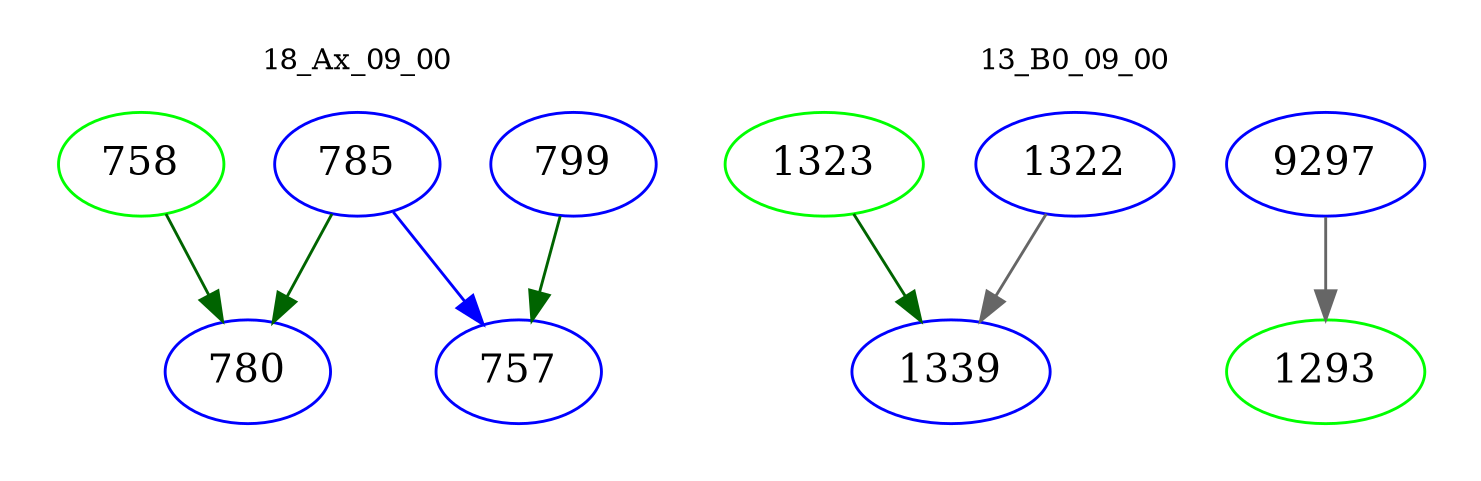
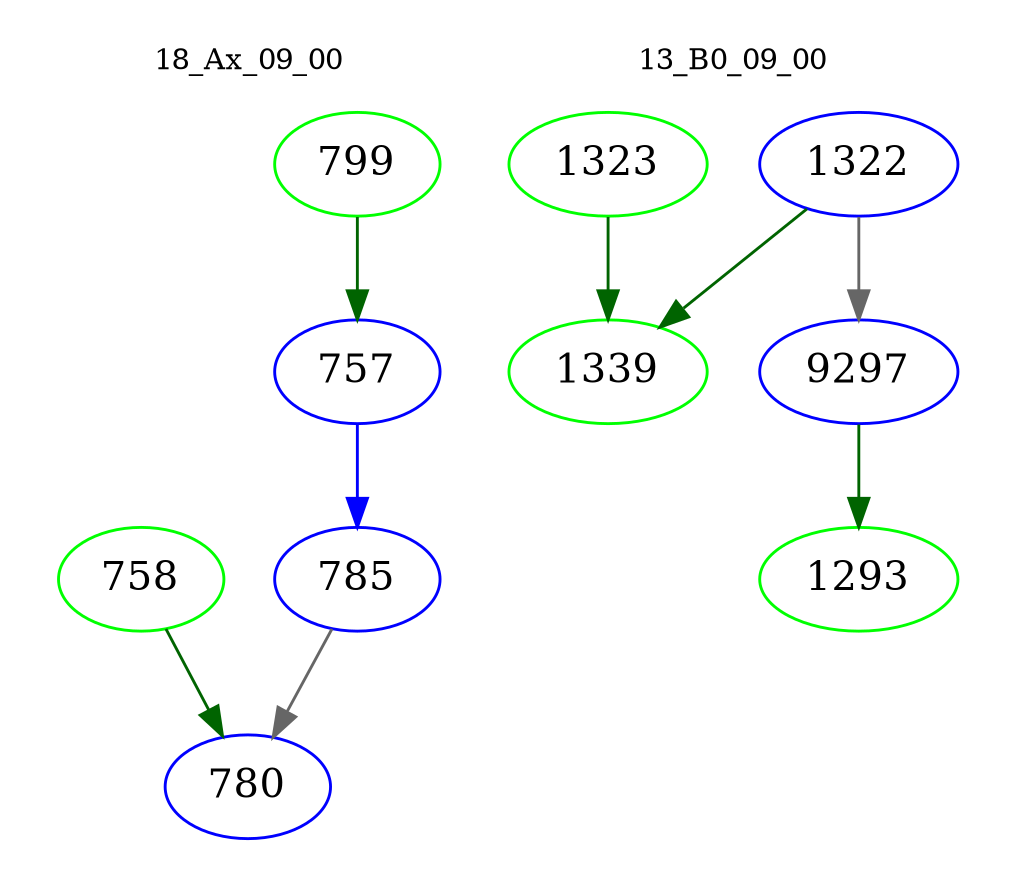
(574, 164) -> (357, 164)
none -> (859, 254)
(1326, 254) -> (859, 461)
(310, 255) -> (310, 670)
(1021, 255) -> (745, 259)
(429, 257) -> (357, 461)
(951, 372) -> (608, 372)
